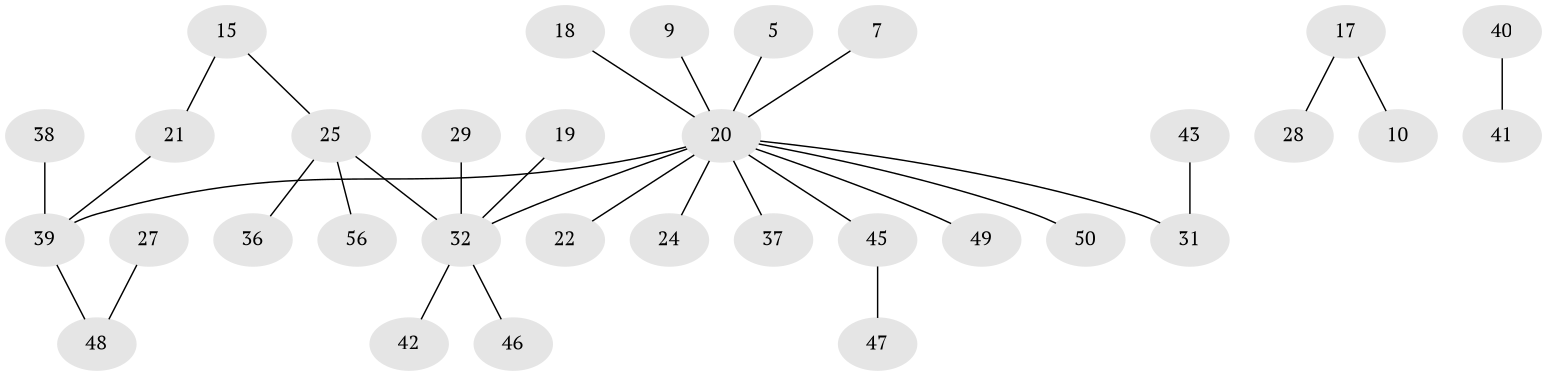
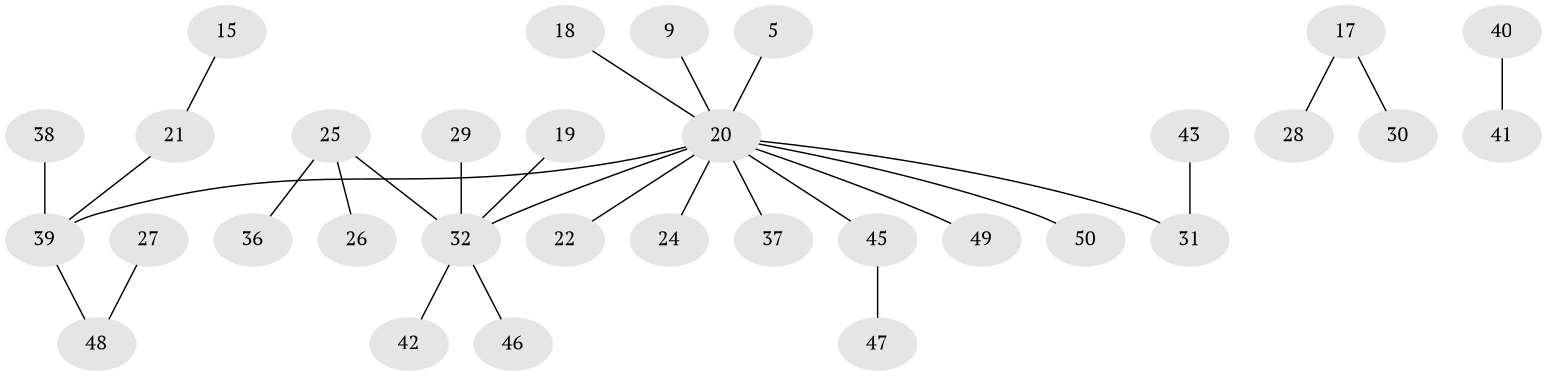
(878, 32) -> none
(279, 84) -> none
(1398, 136) -> (1398, 136)
(357, 240) -> (357, 240)
